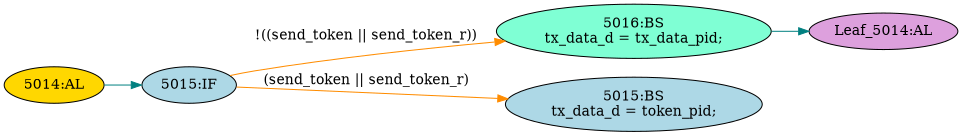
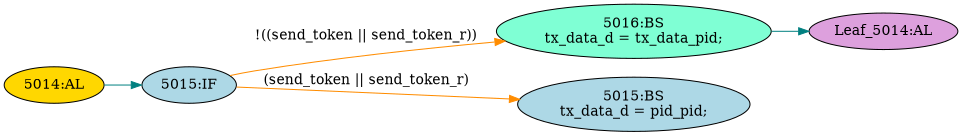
(634, 104) -> (634, 104)
